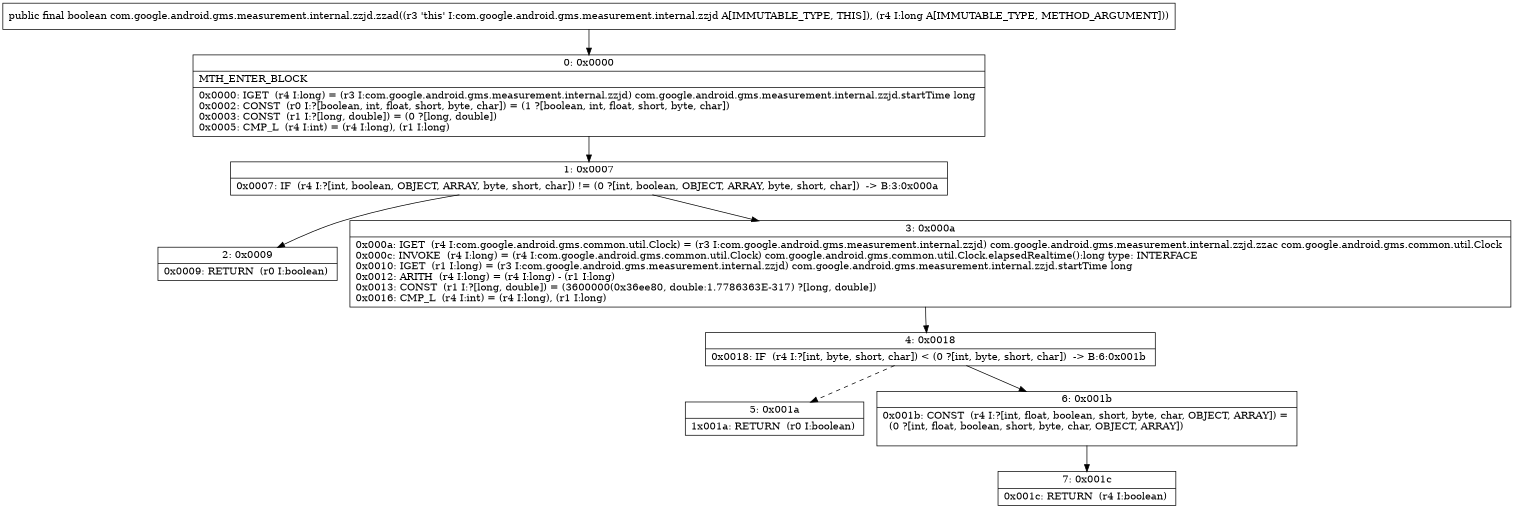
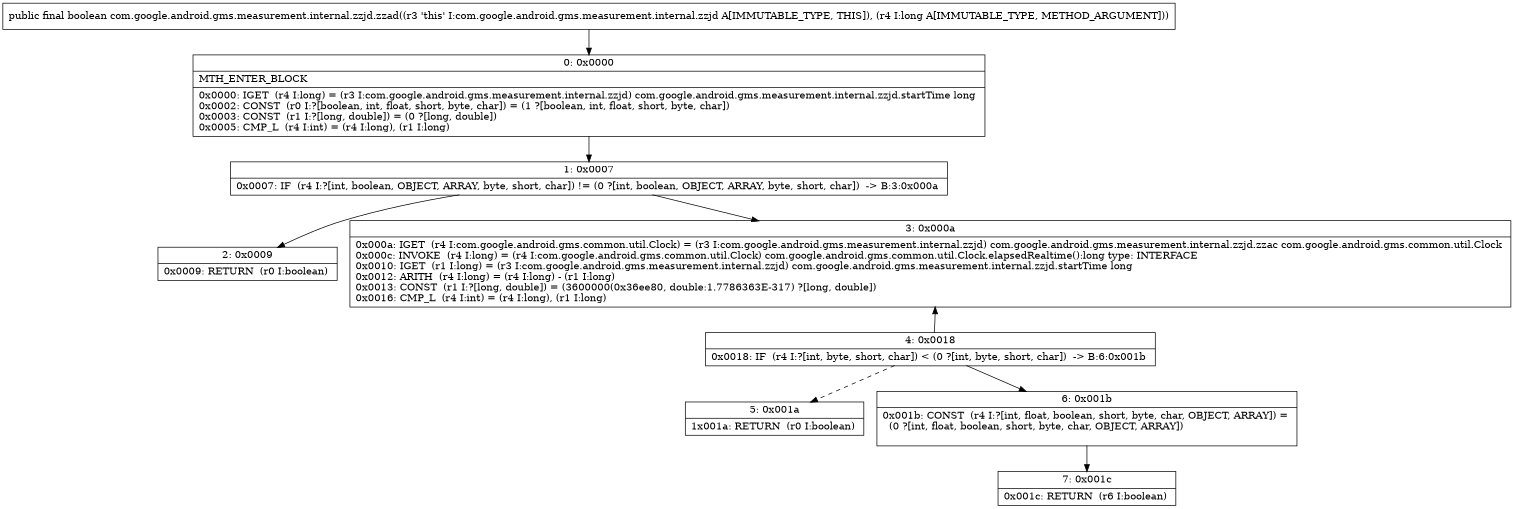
(926, 316) -> (935, 323)
(1087, 497) -> (1087, 497)
